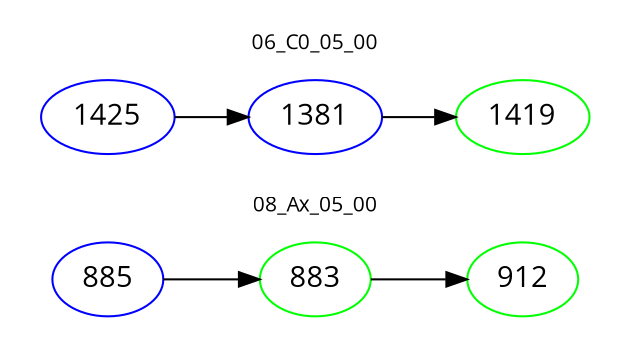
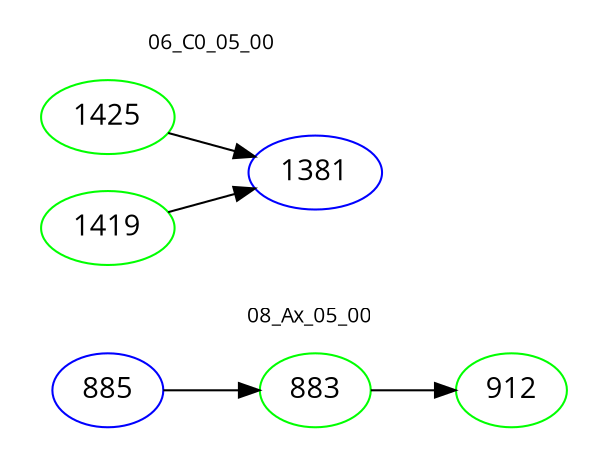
(108, 117) -> (108, 117)
(409, 117) -> (202, 203)
